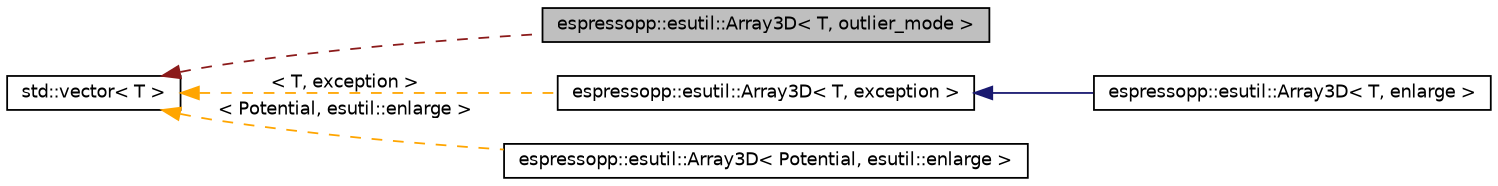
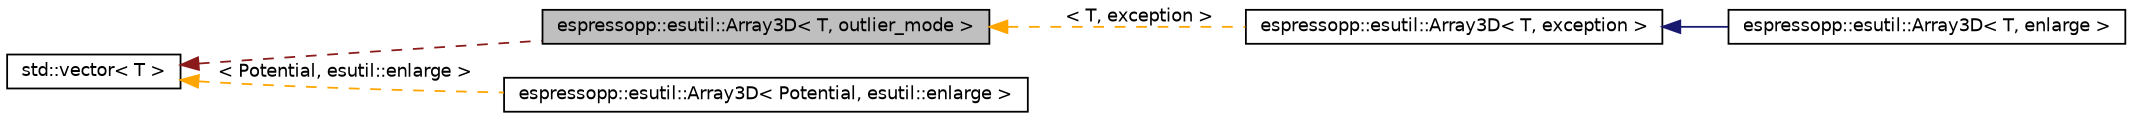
(378, 93) -> (1126, 27)
